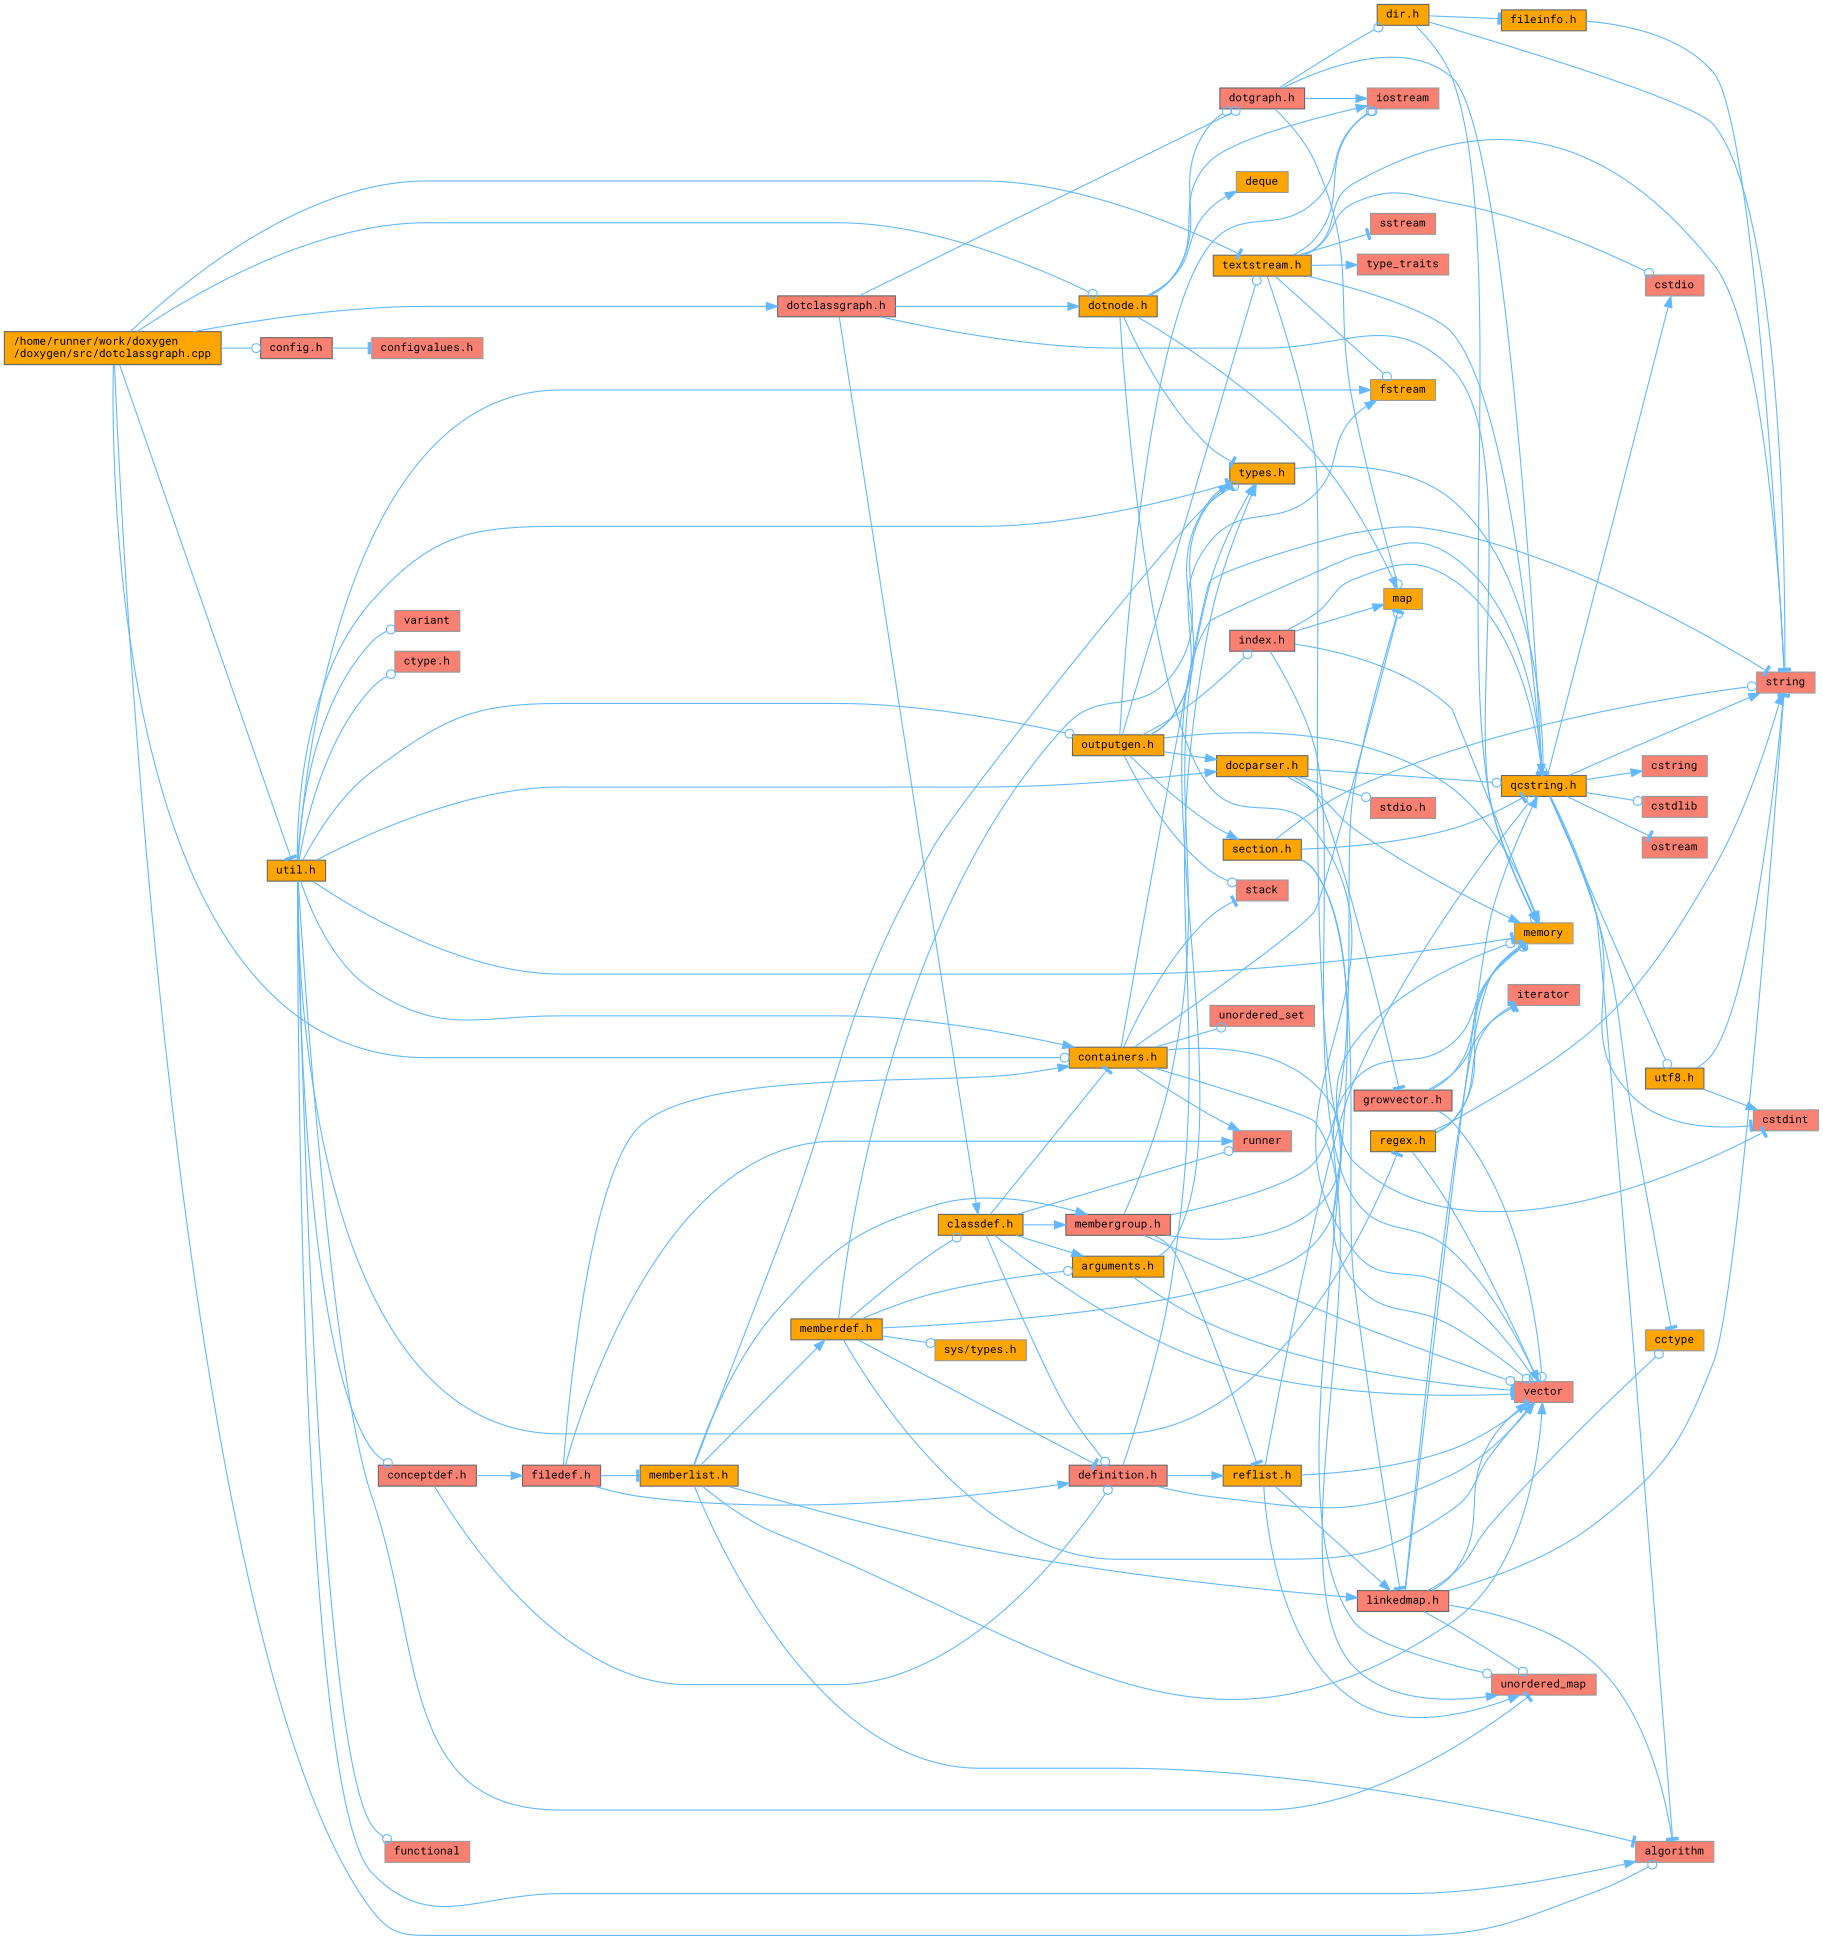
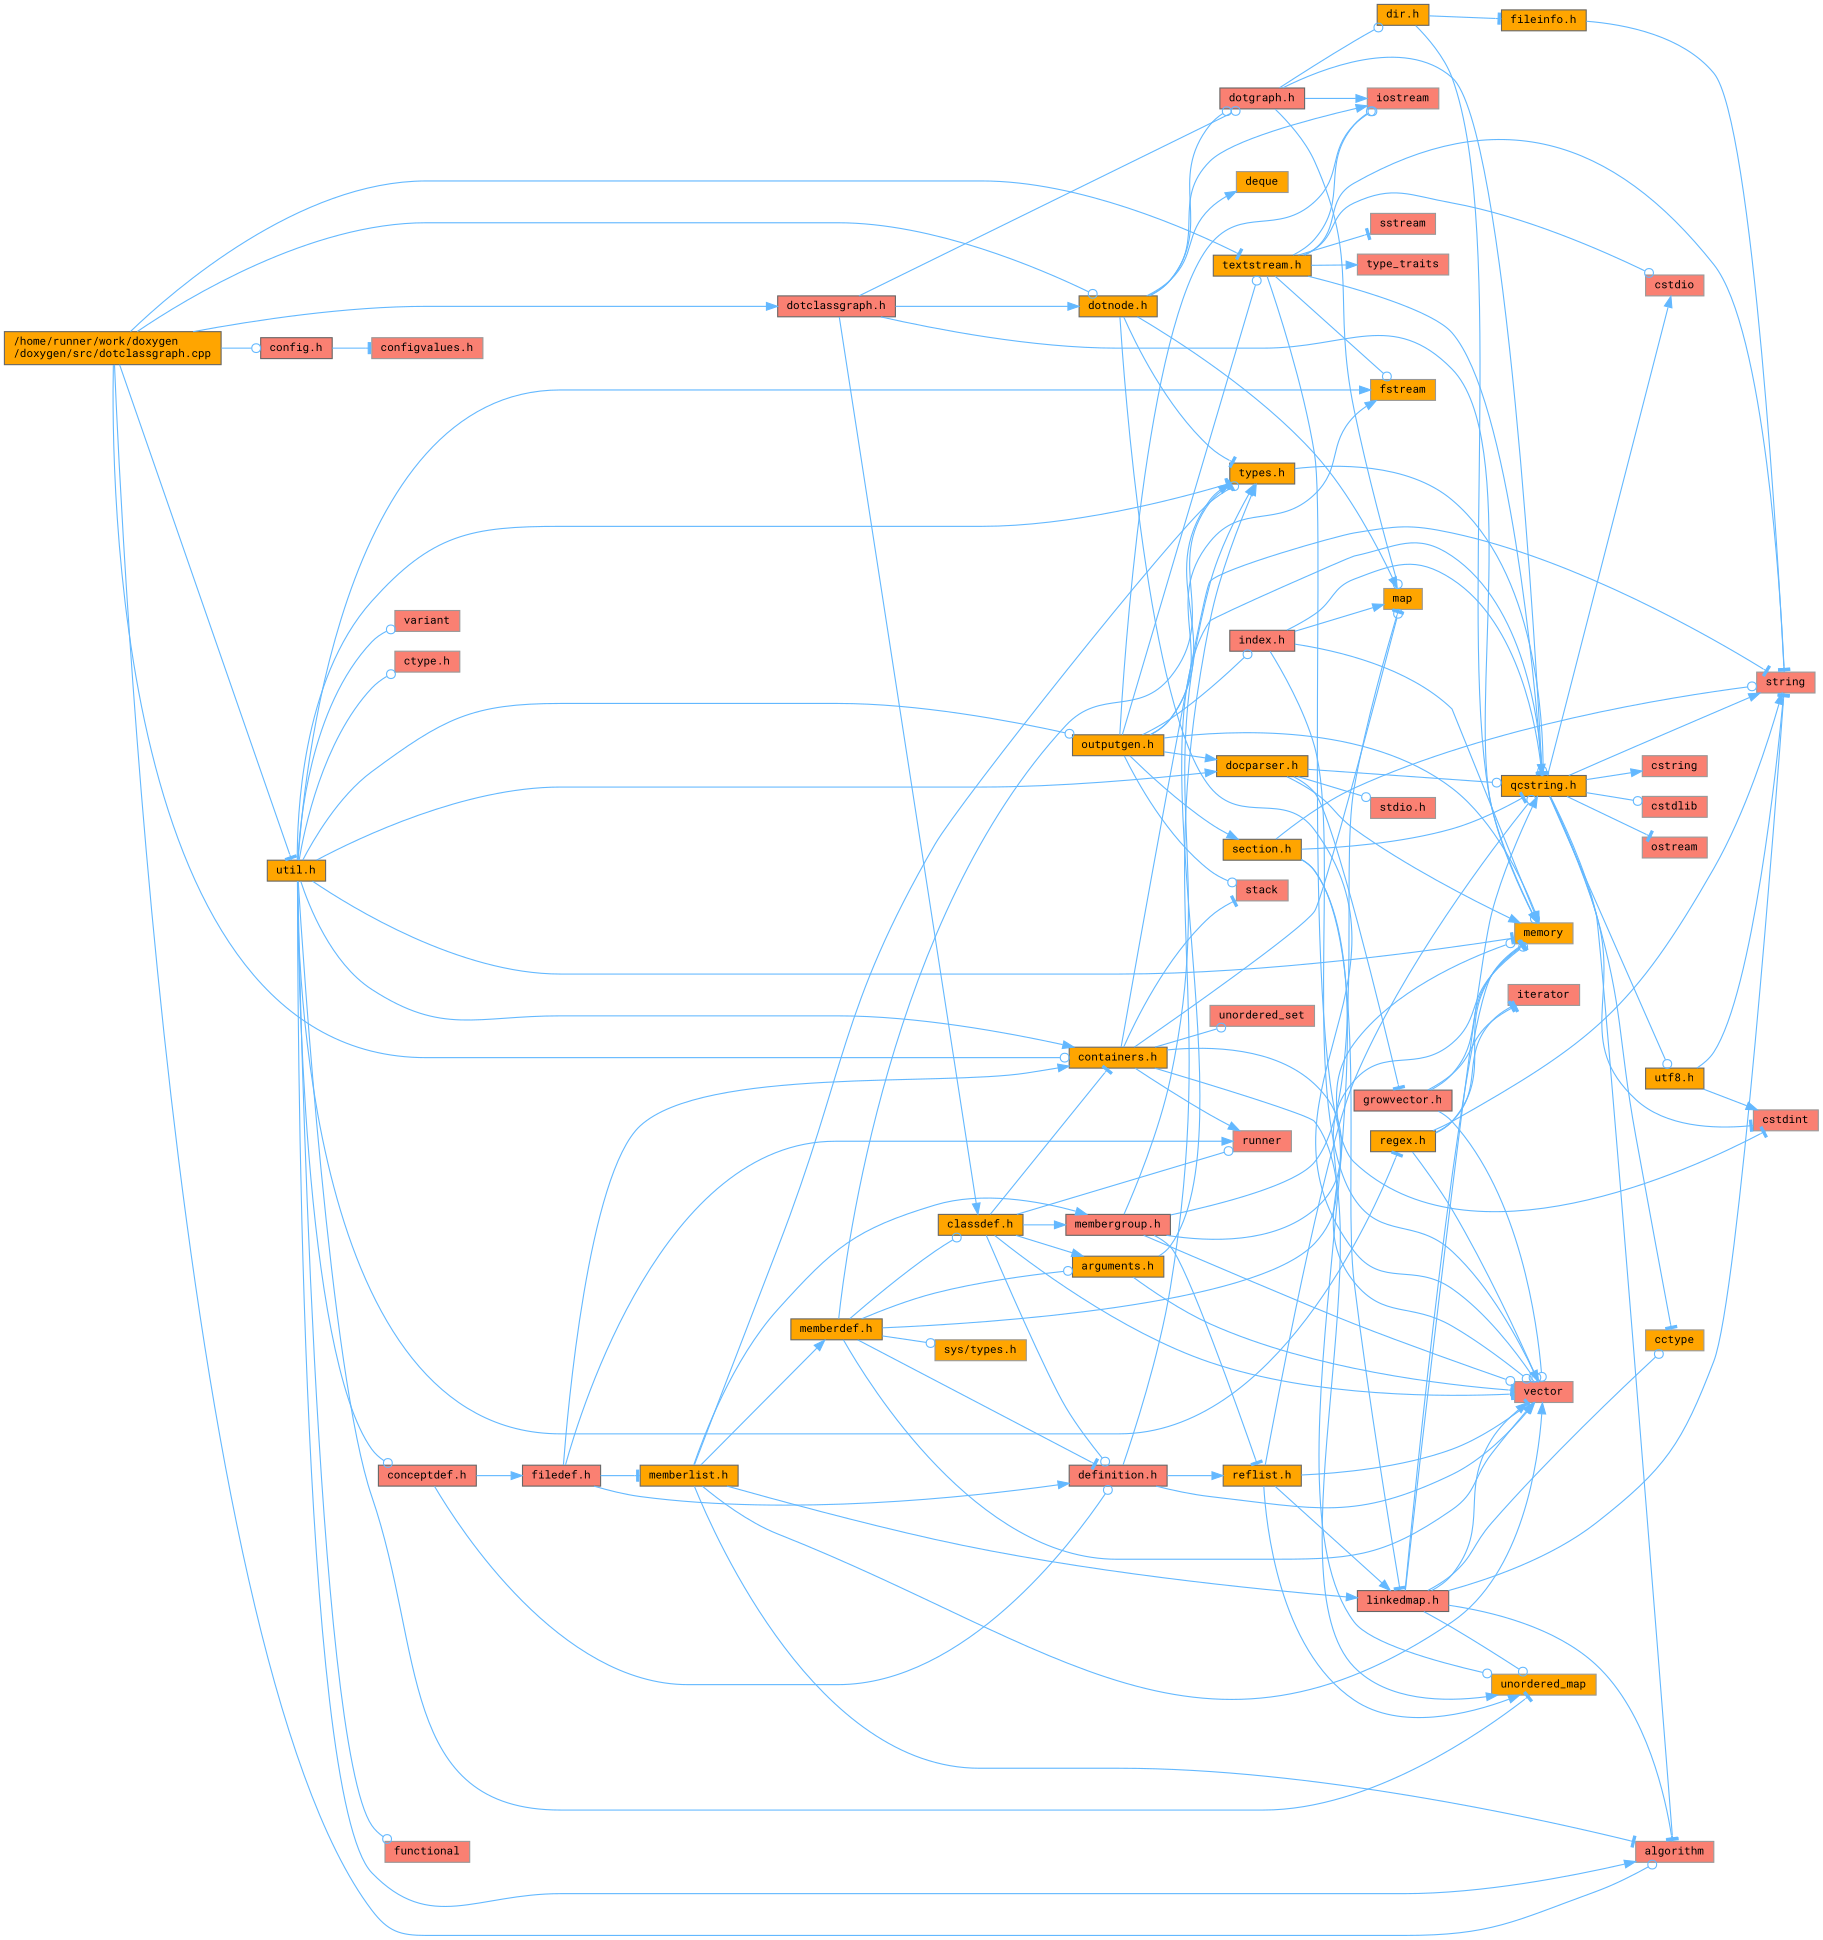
(1762, 283) -> none
(1544, 1685) -> (1544, 1685)
